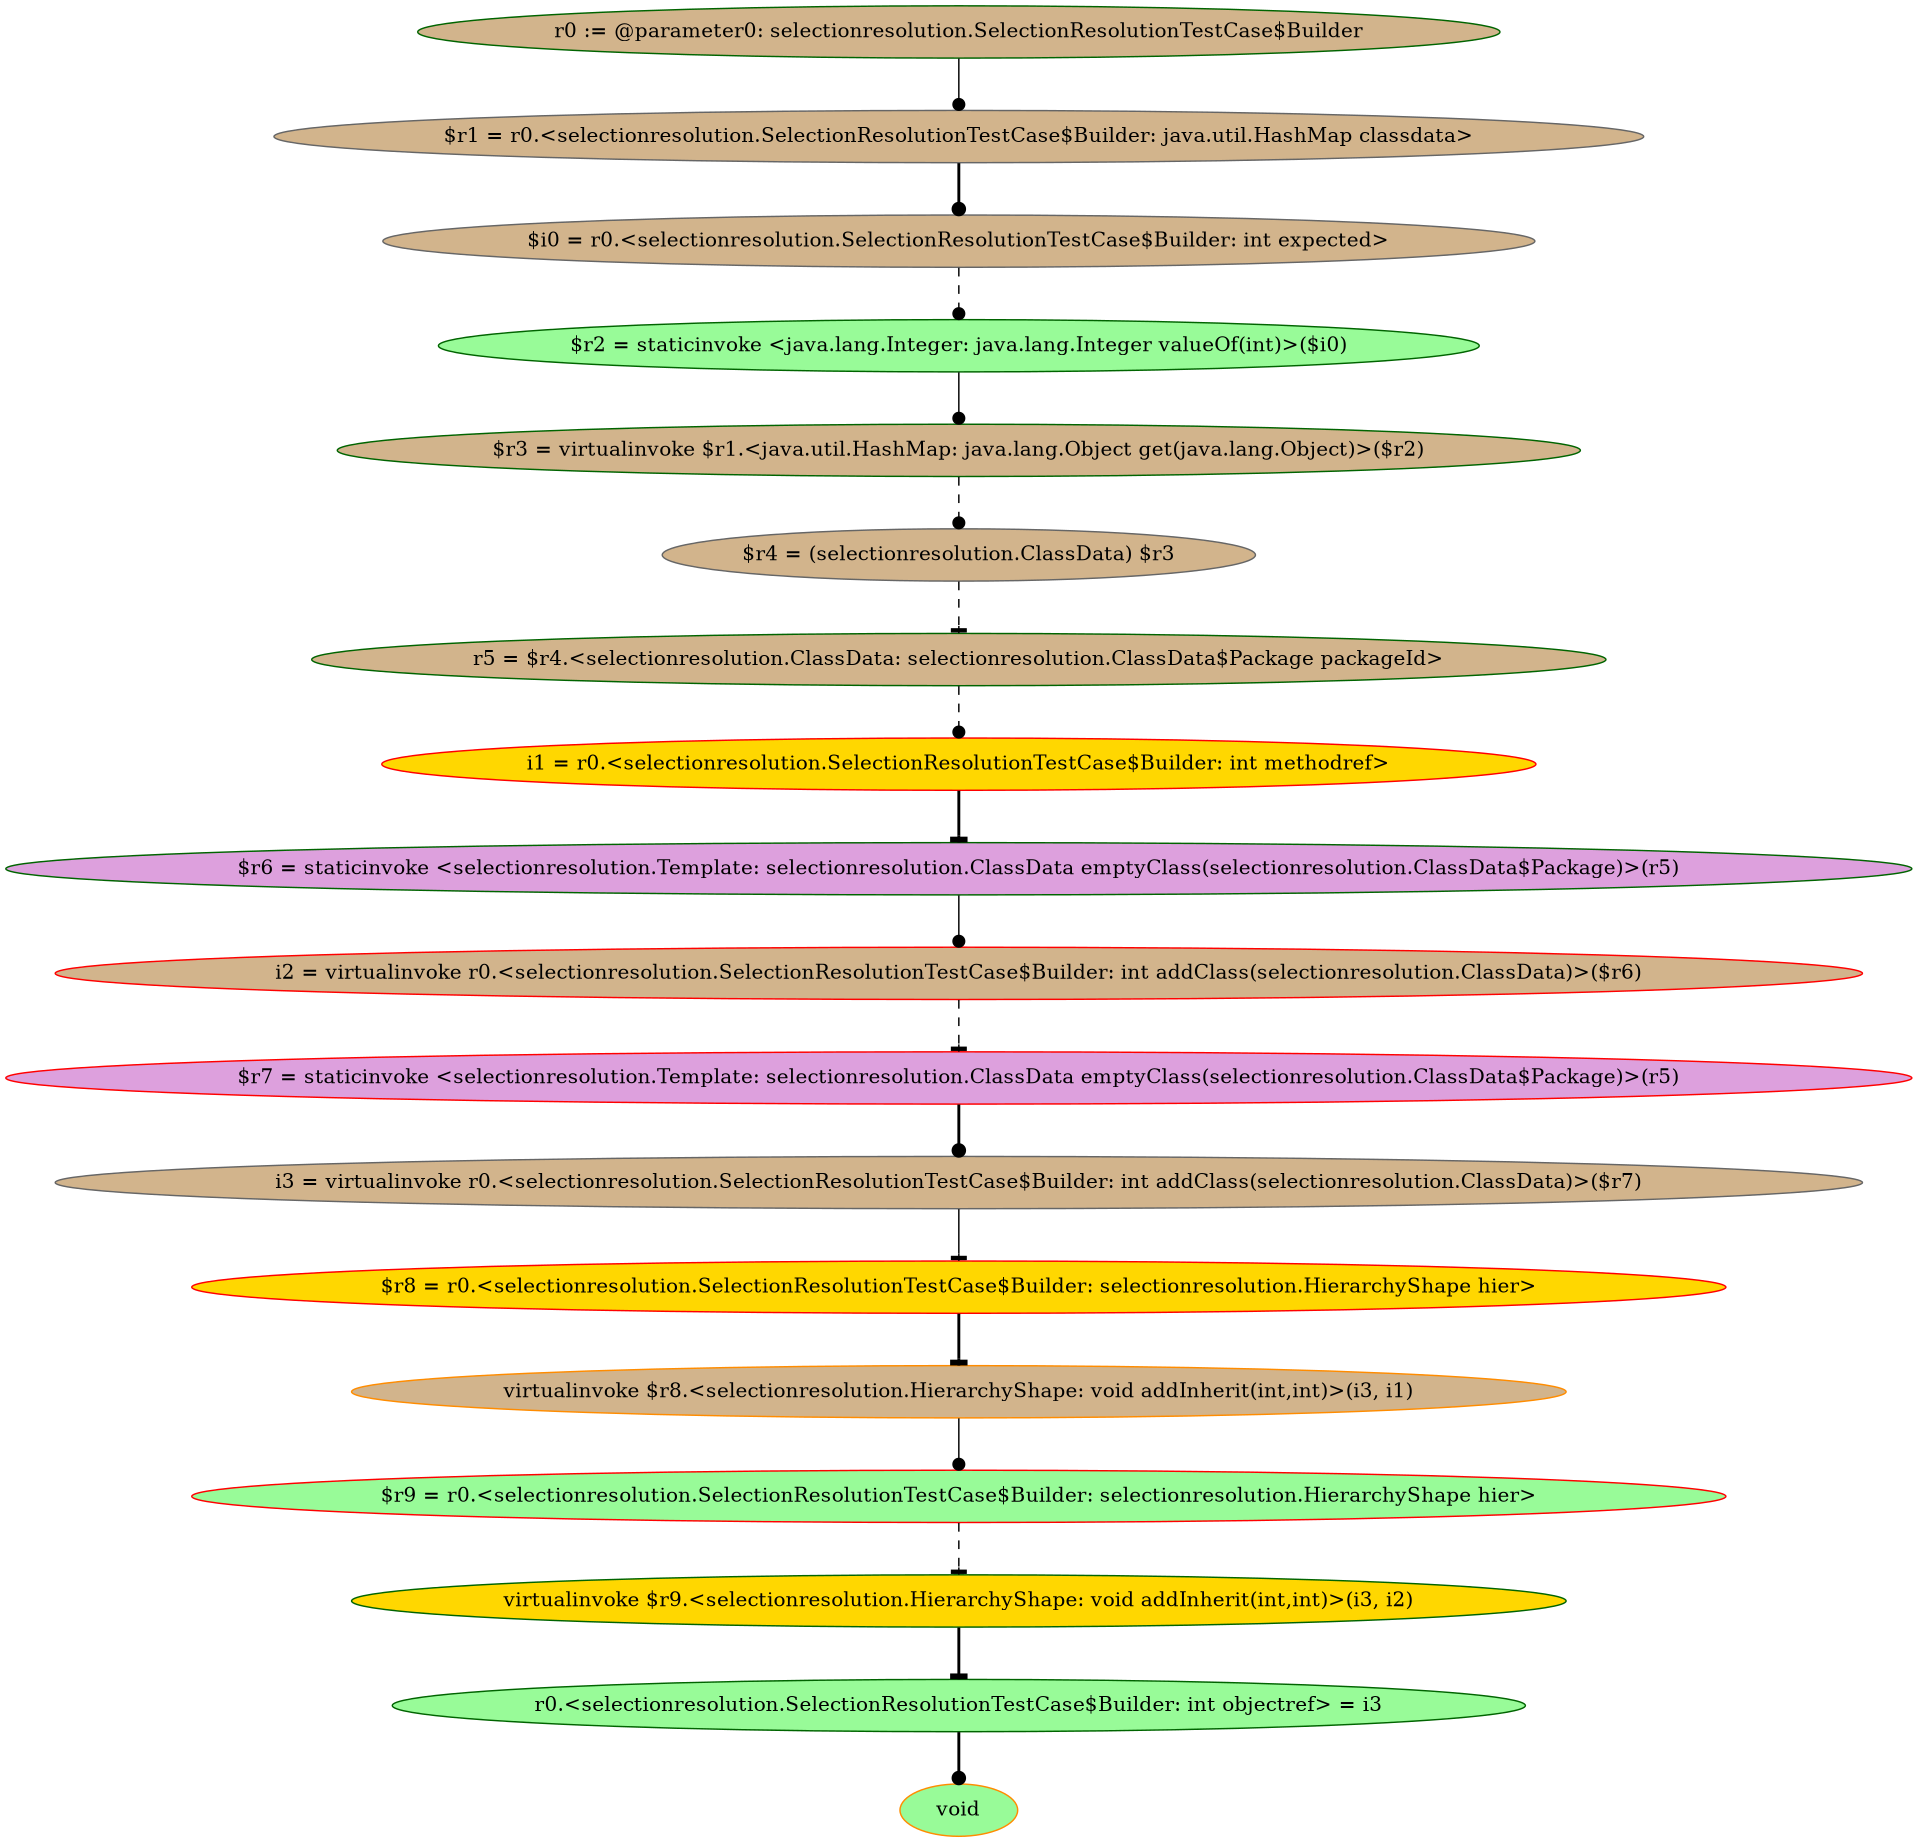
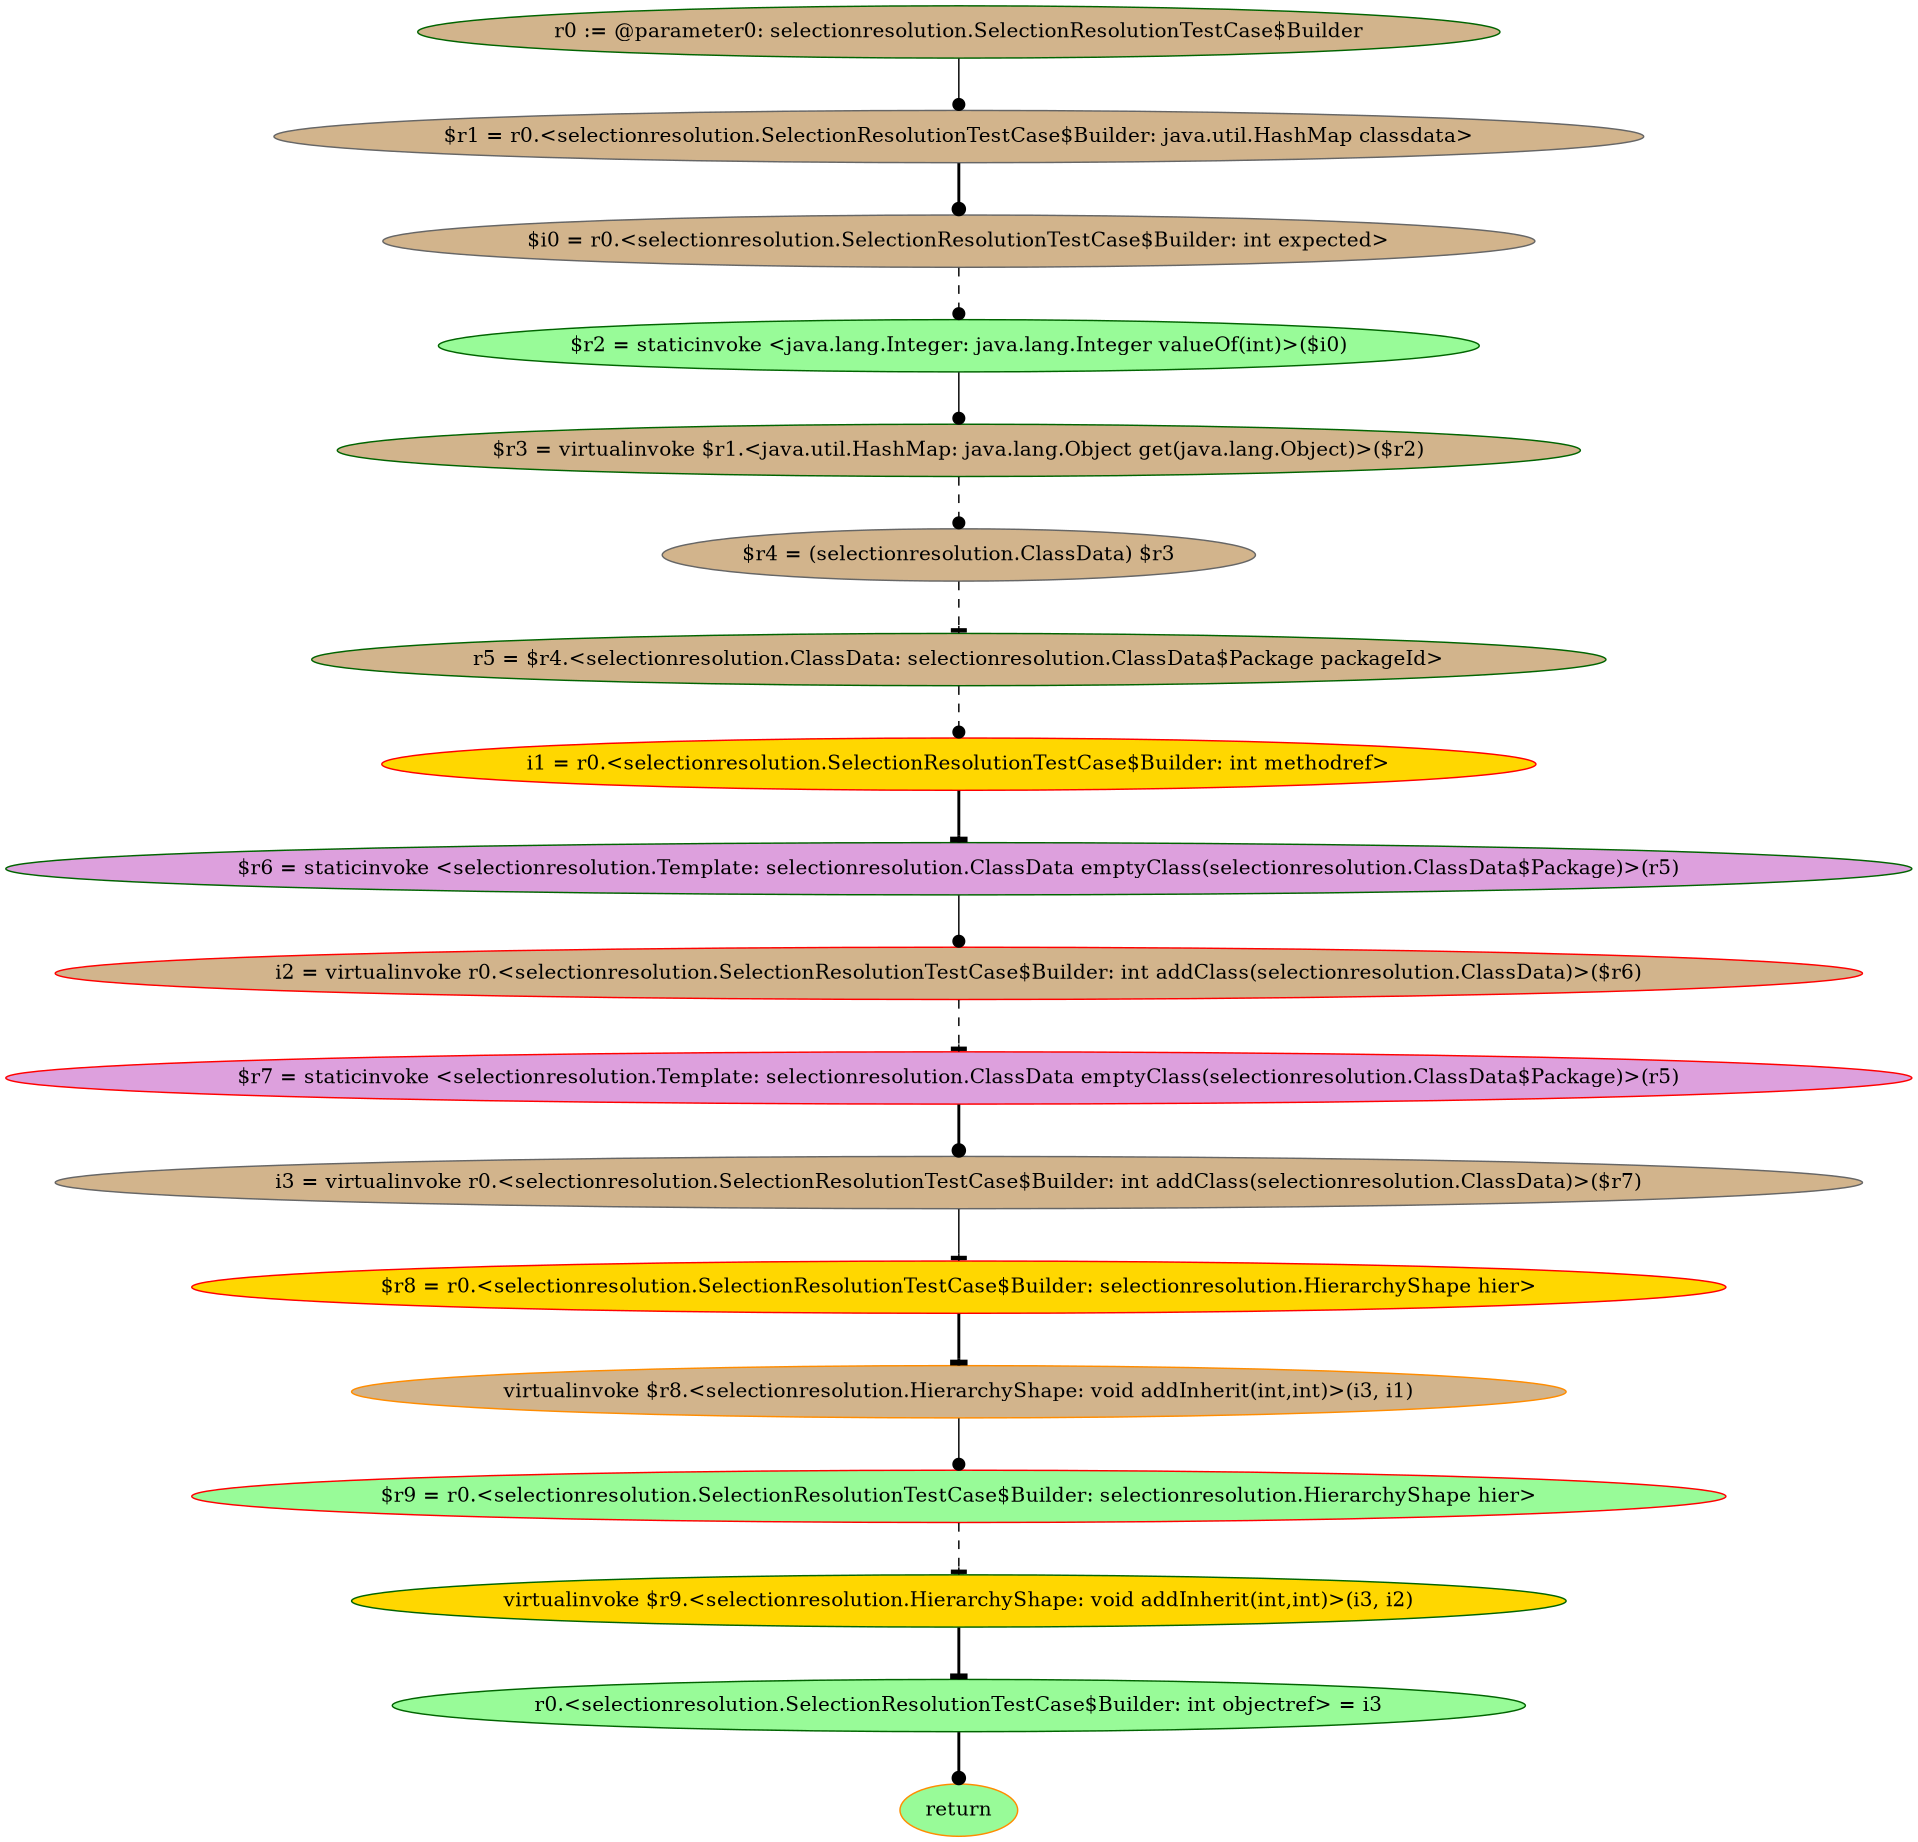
(959, 1810) -> (959, 1810)
